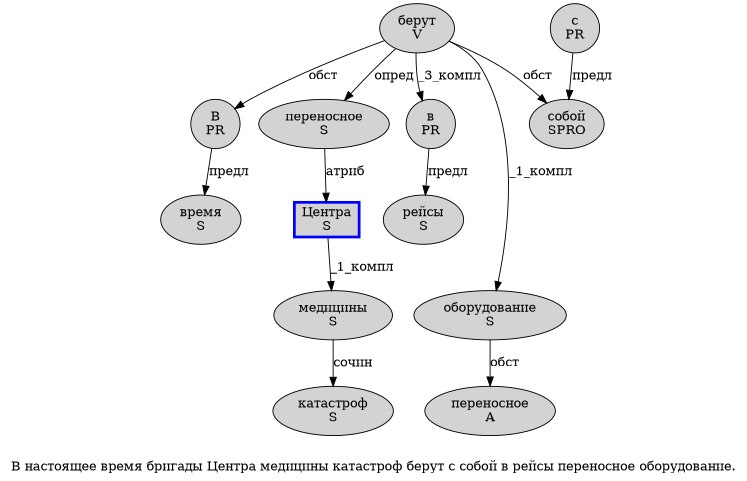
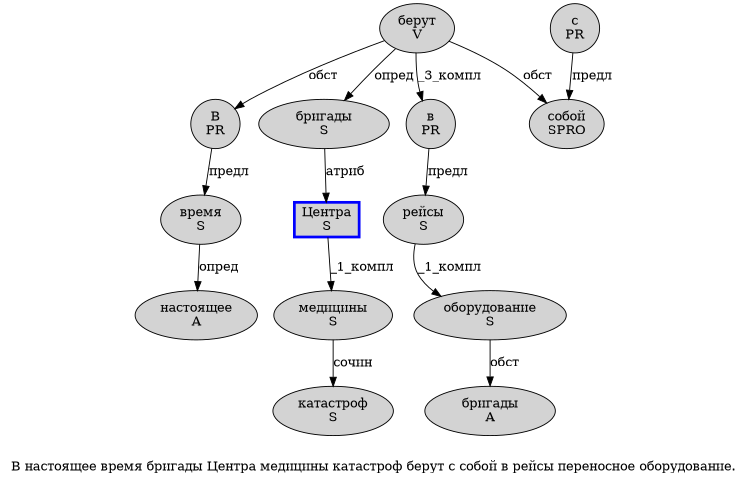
(324, 124) -> (324, 124)
(507, 152) -> (416, 271)
none -> (196, 315)
(490, 411) -> (490, 411)
